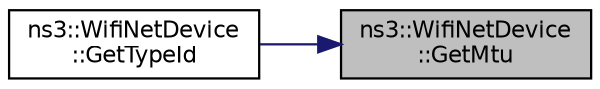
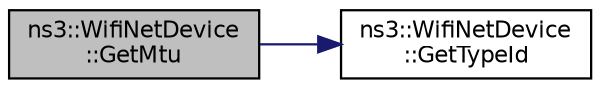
(289, 44) -> (289, 44)
